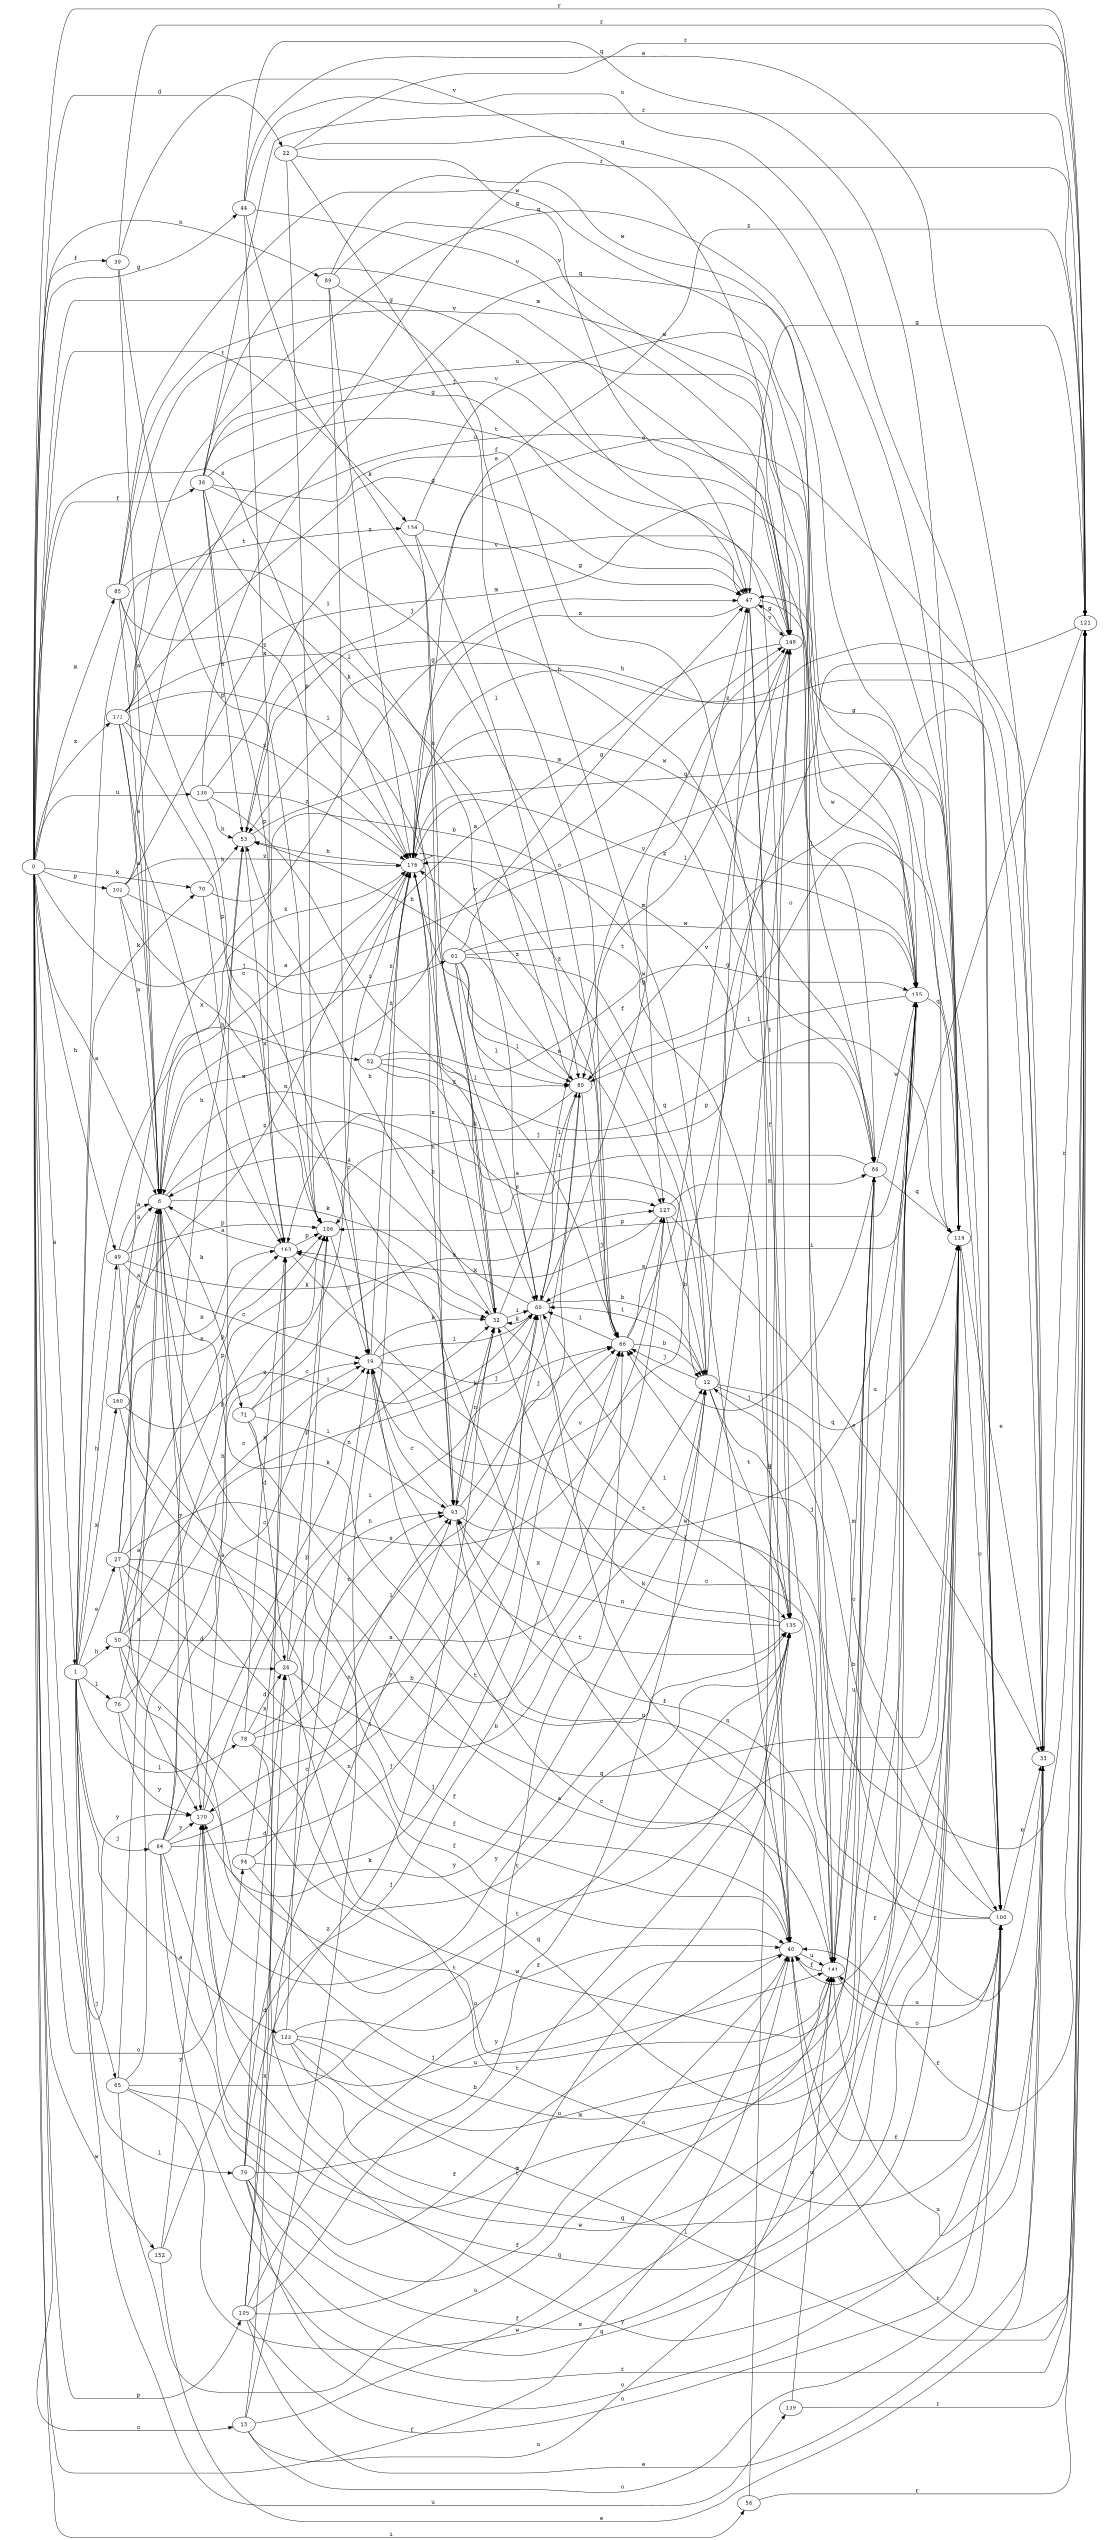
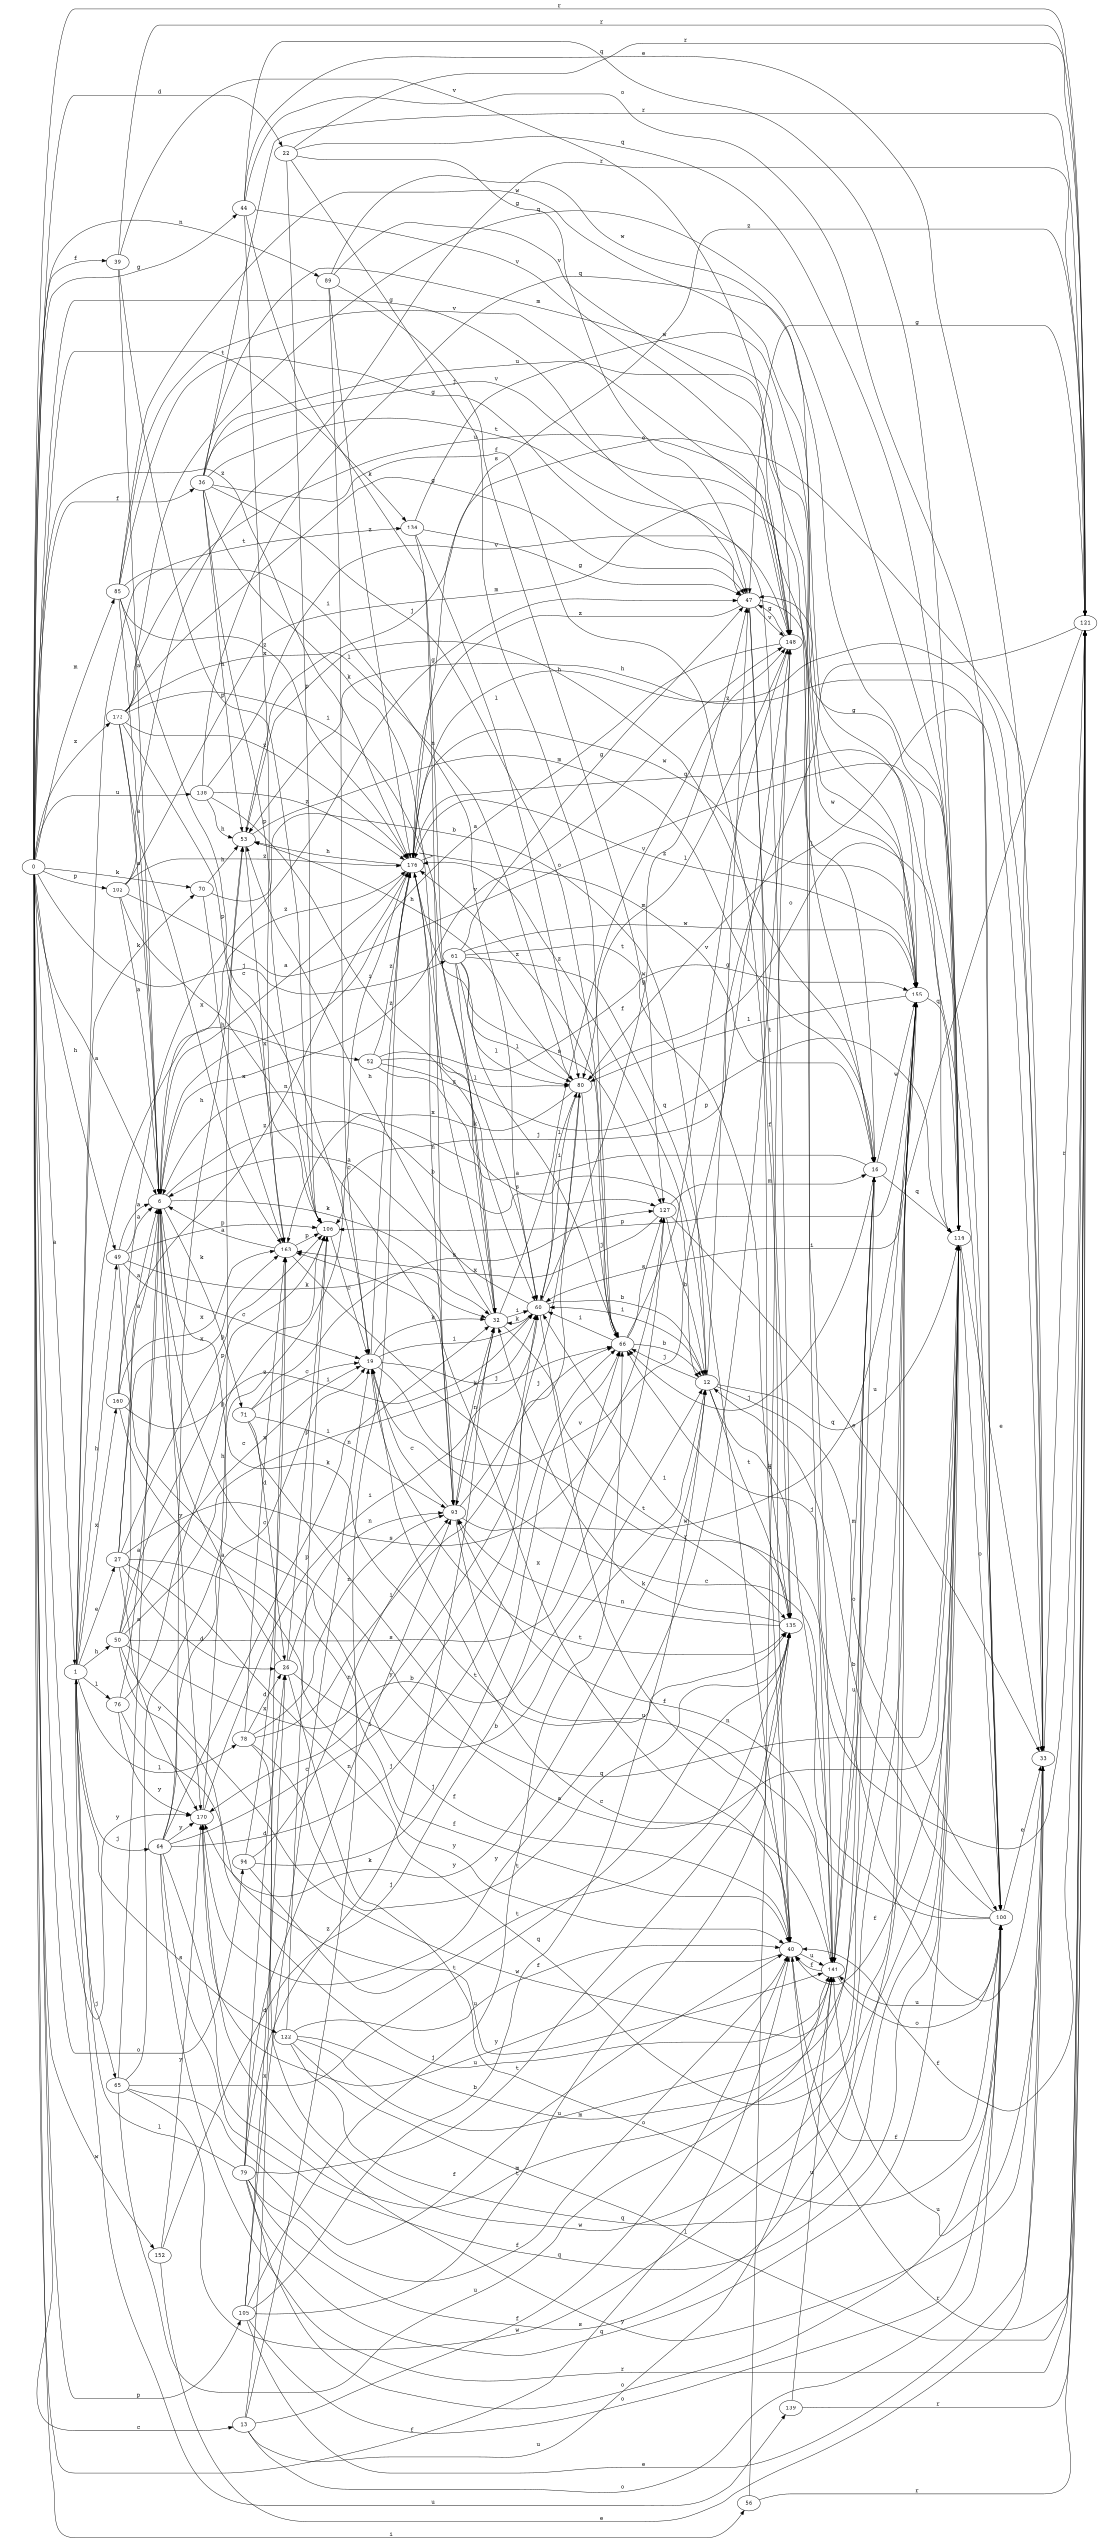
(875, 1170) -> (875, 1170)
(454, 1846) -> (454, 1846)
(86, 1970) -> (93, 2023)
